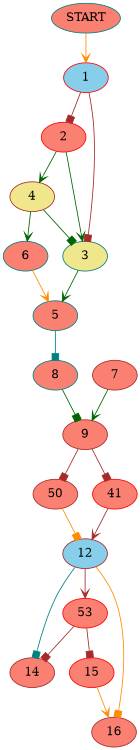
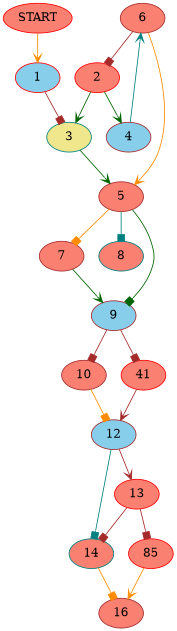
(86, 18) -> (38, 18)
(76, 103) -> (122, 45)
(32, 197) -> (129, 137)
(29, 222) -> (135, 82)
(56, 223) -> none
none -> (94, 223)
(26, 256) -> (143, 18)
(55, 316) -> (121, 197)
(68, 401) -> (154, 254)
(85, 435) -> (114, 316)
(55, 494) -> (84, 375)
(85, 613) -> (137, 494)
(123, 635) -> (104, 580)
(32, 673) -> (91, 554)
(92, 673) -> (151, 554)
